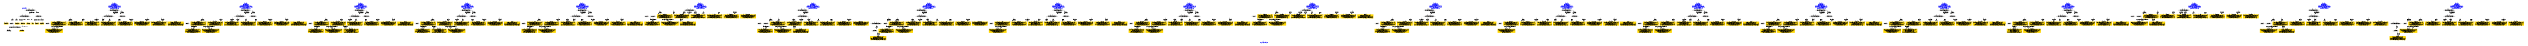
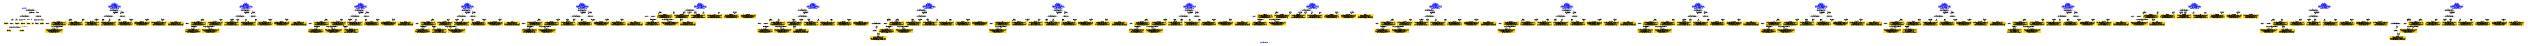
(37, 24) -> (37, 24)
(9, 31) -> (9, 31)
